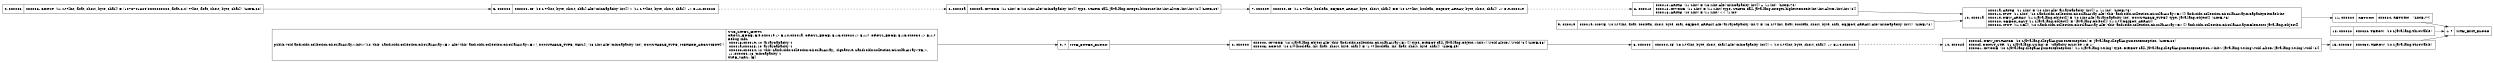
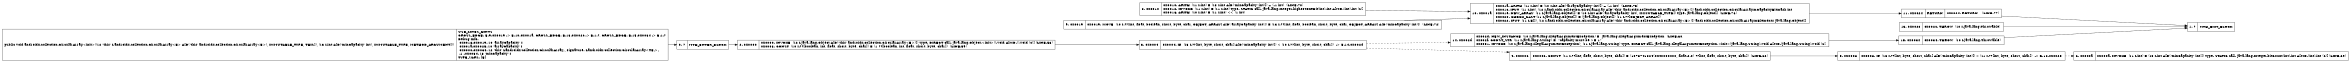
(1389, 9) -> none
none -> (1437, 50)
